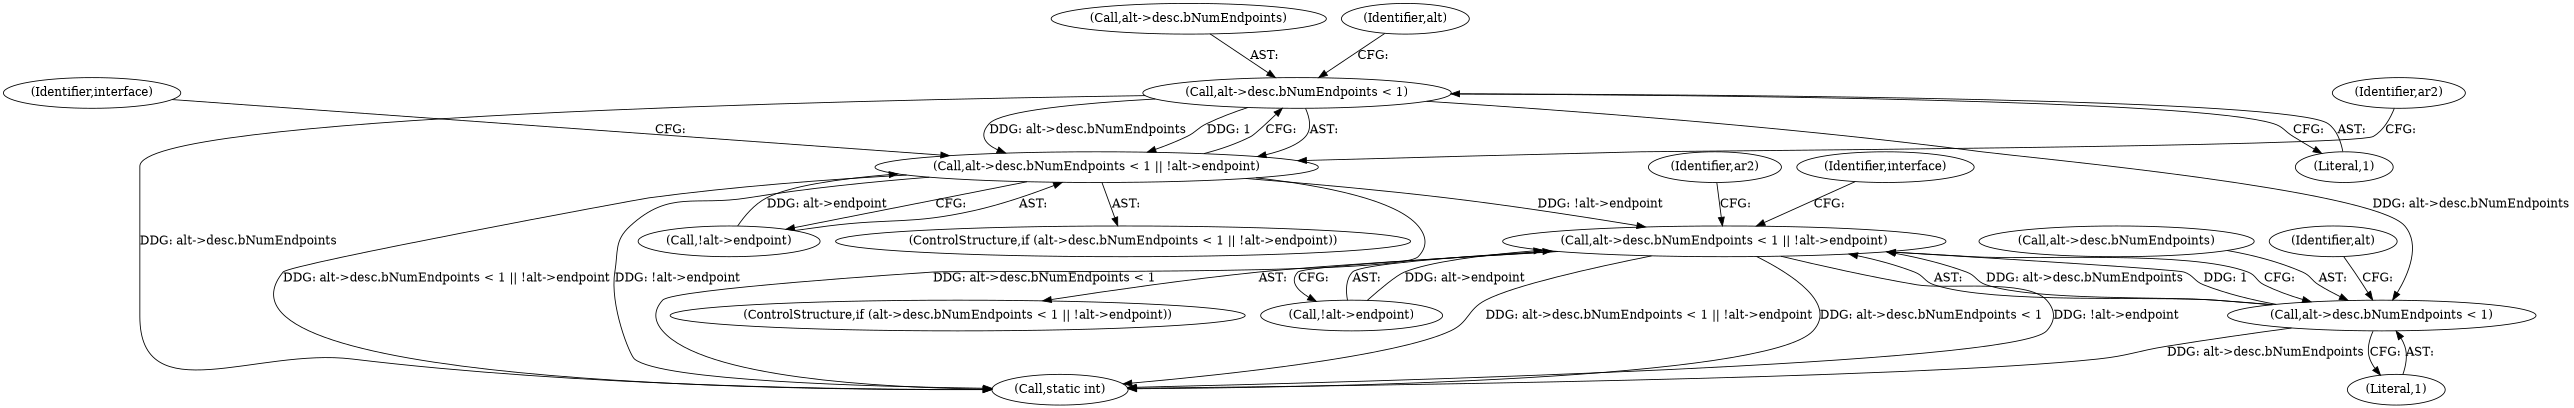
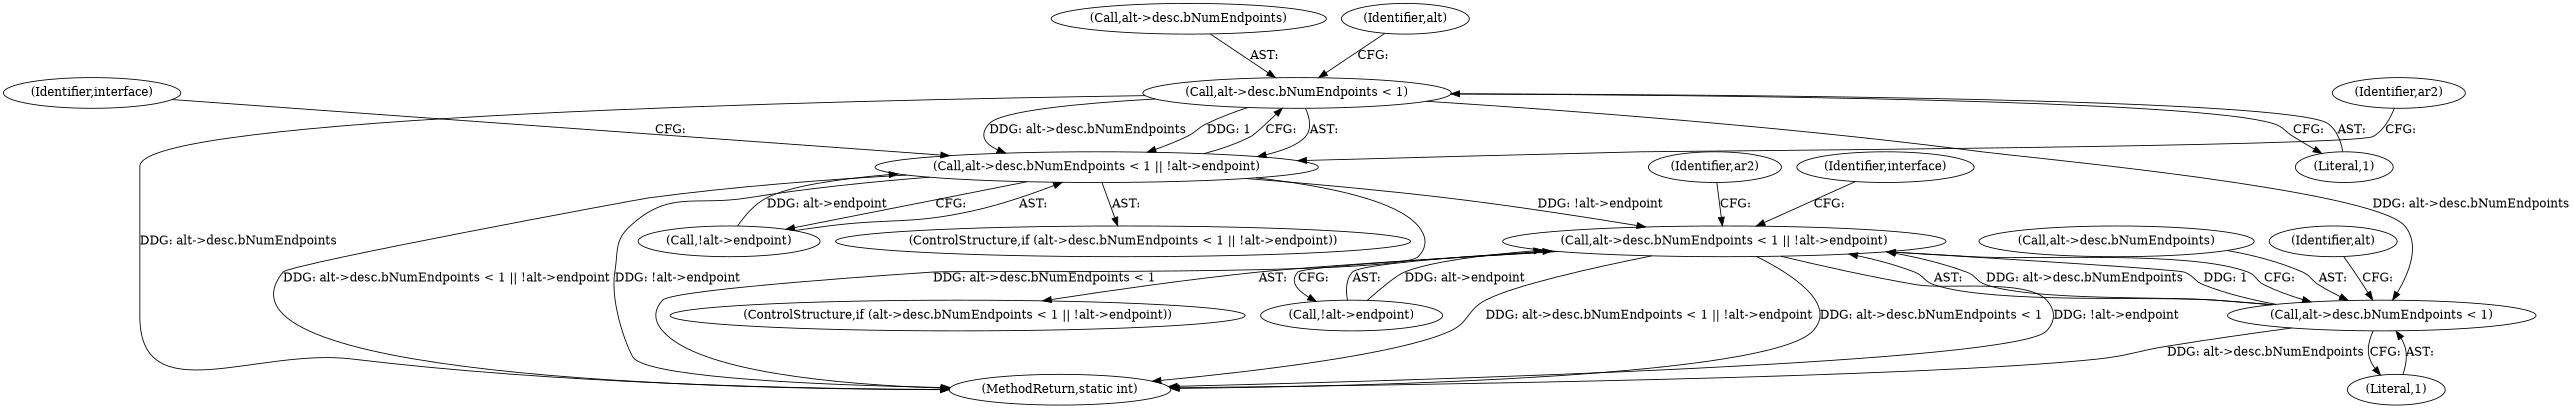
(1060, 390) -> (1060, 390)
